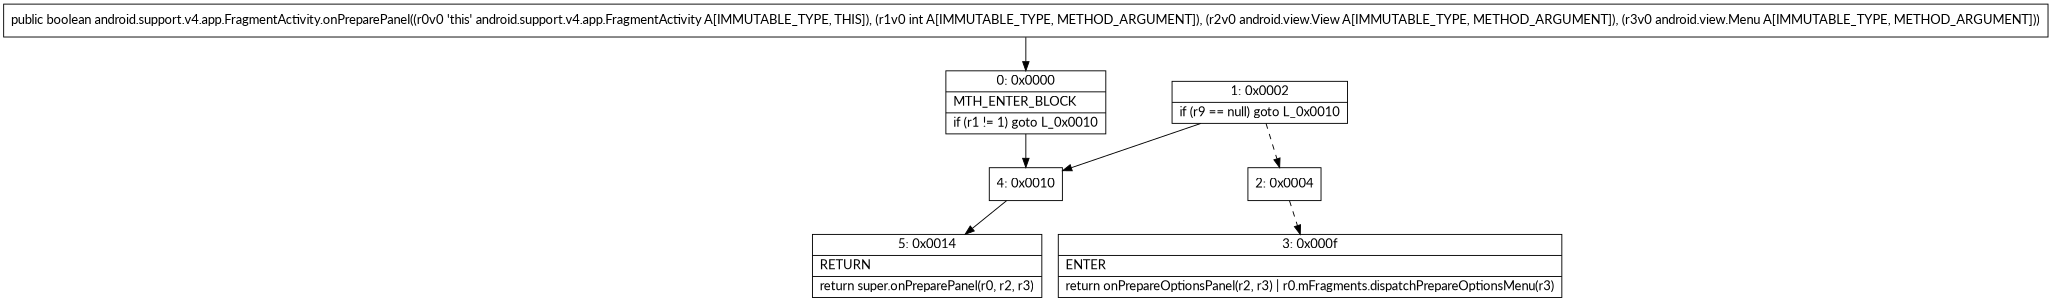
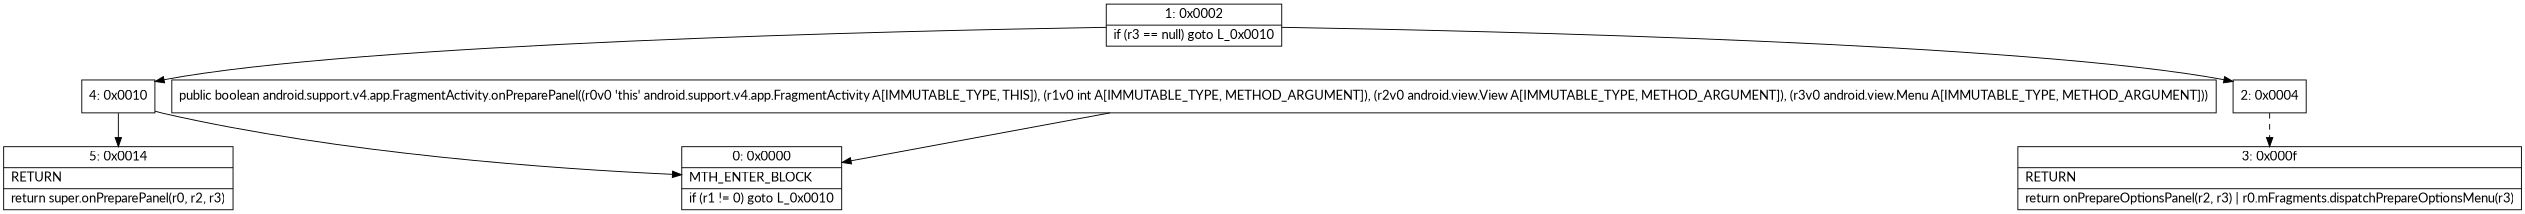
(1260, 112) -> (1194, 35)
(1026, 123) -> (762, 199)
(1271, 141) -> (1754, 41)
(1026, 146) -> (412, 154)
(1086, 265) -> (2051, 178)
